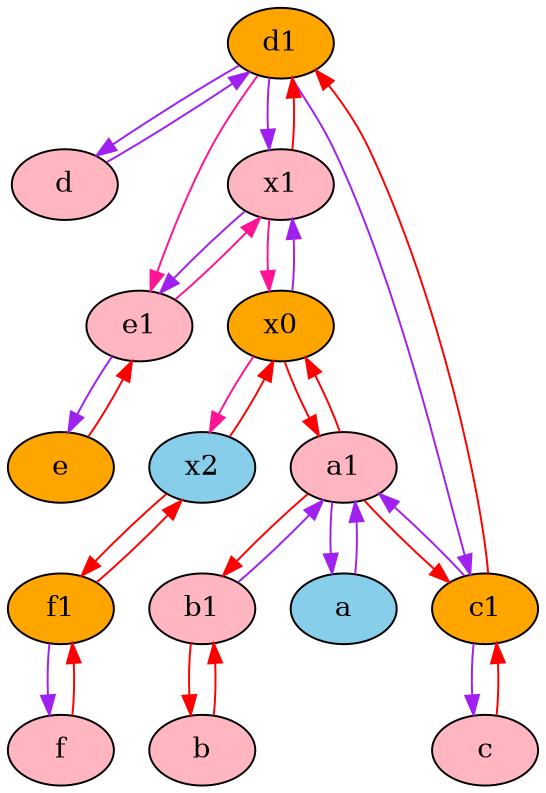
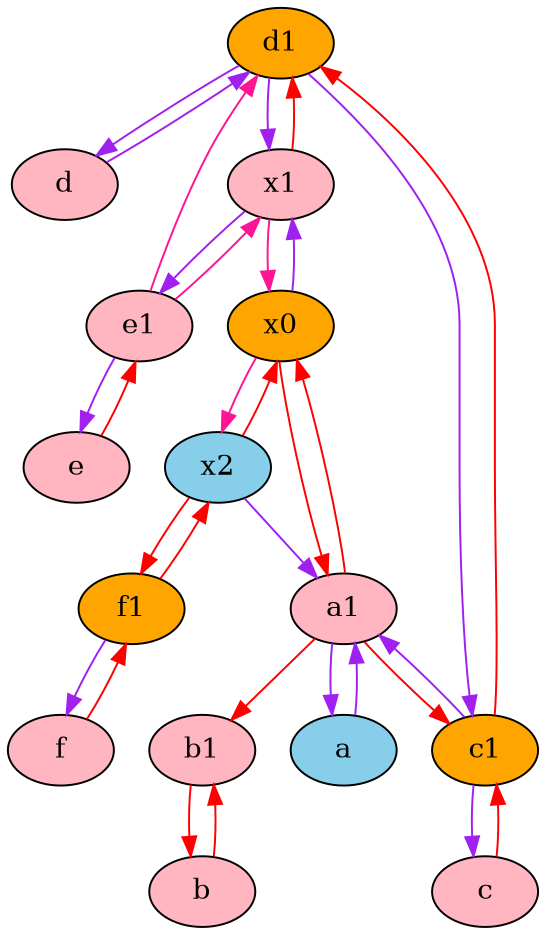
(200, 170) -> (191, 188)
(61, 467) -> (77, 467)
(274, 550) -> (274, 531)
